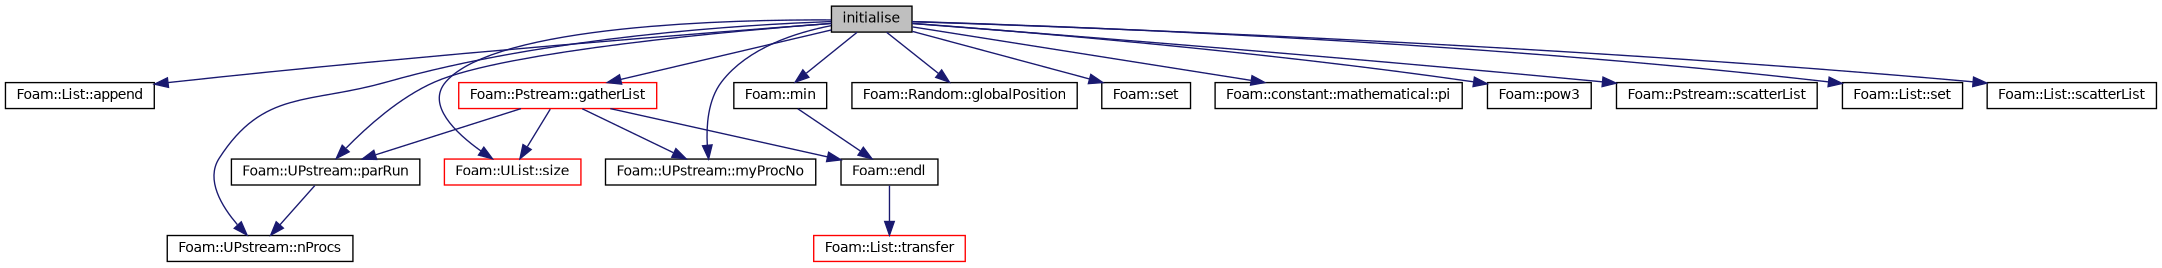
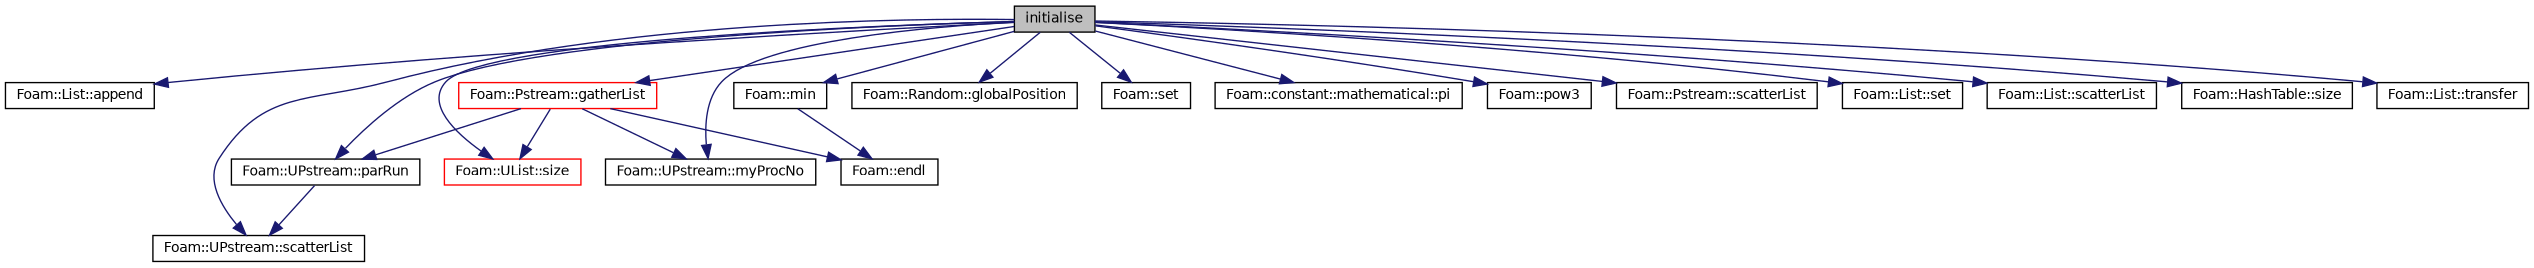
none -> (2267, 96)
(889, 203) -> (1729, 40)
(260, 248) -> (259, 248)
(889, 248) -> (2453, 96)
